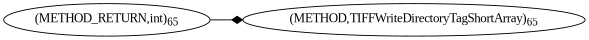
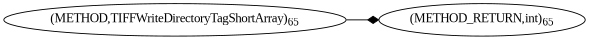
(221, 20) -> (357, 20)
